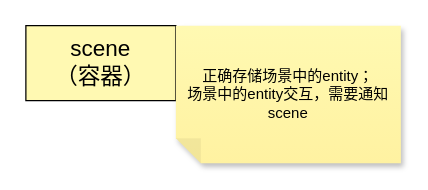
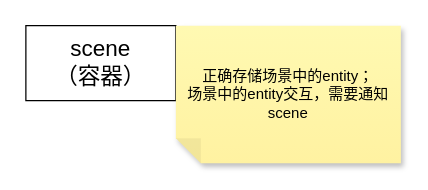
(101, 63) -> (101, 63)
